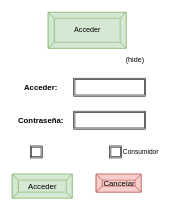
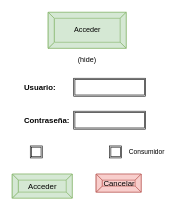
(135, 60) -> (87, 60)
(41, 87) -> (40, 87)
(41, 120) -> (47, 120)
(145, 152) -> (151, 152)
